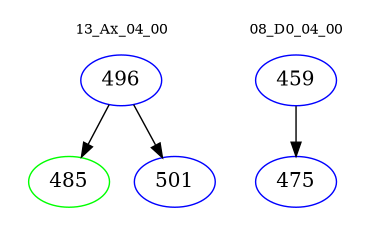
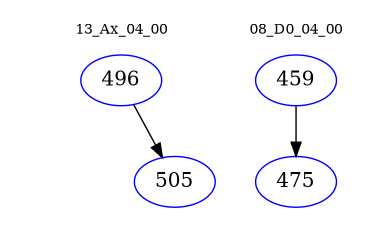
(69, 182) -> none
(175, 182) -> (175, 182)
